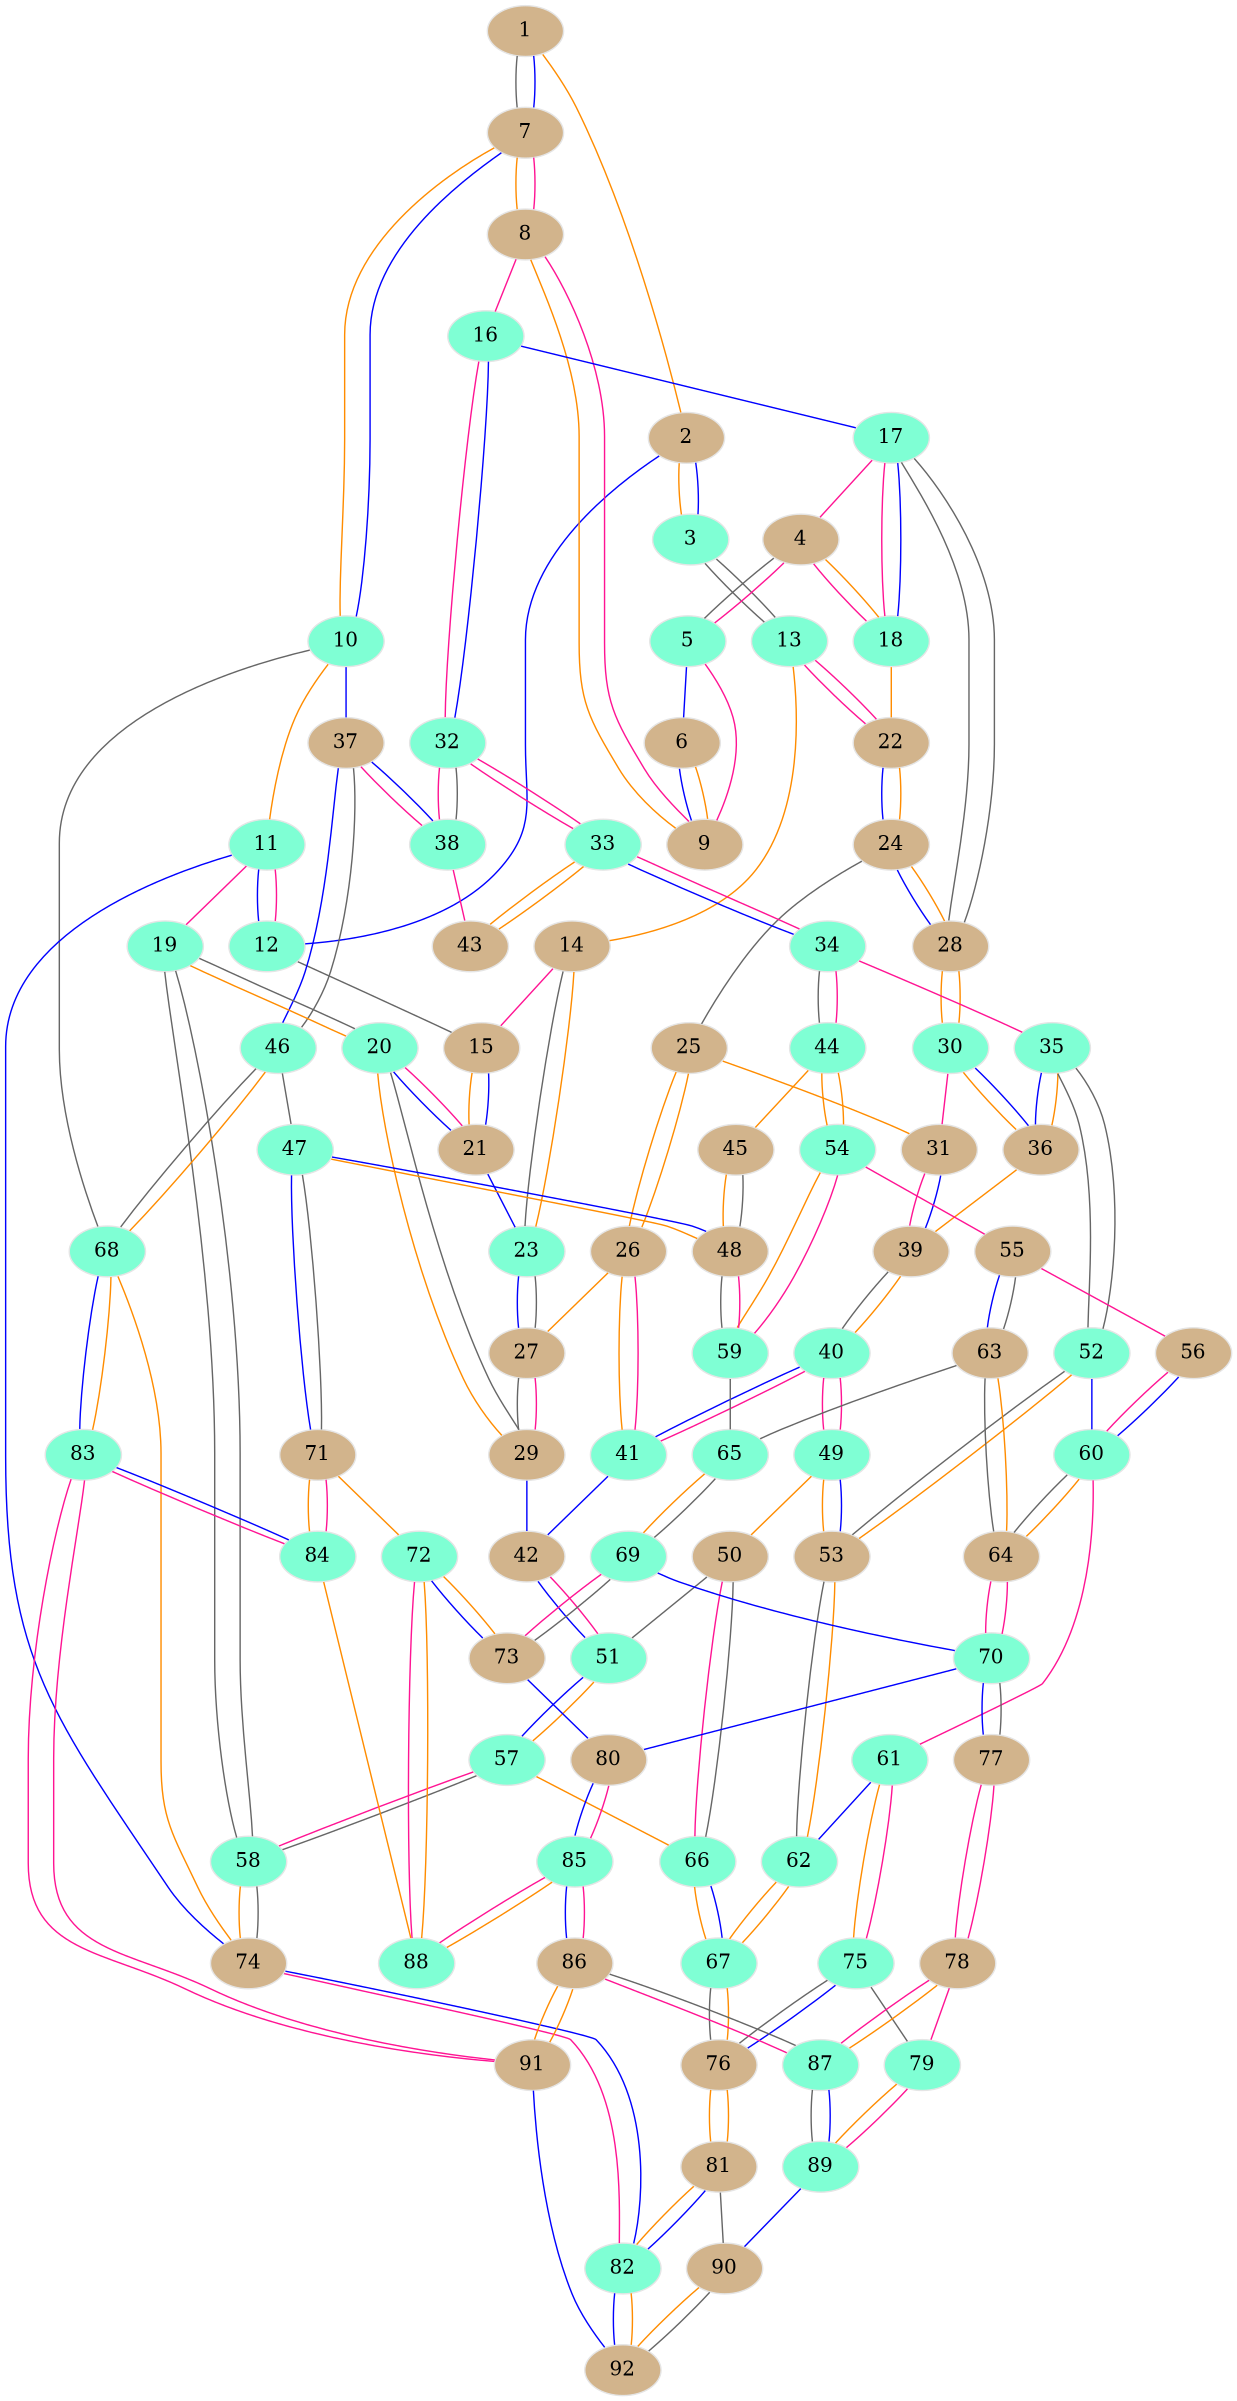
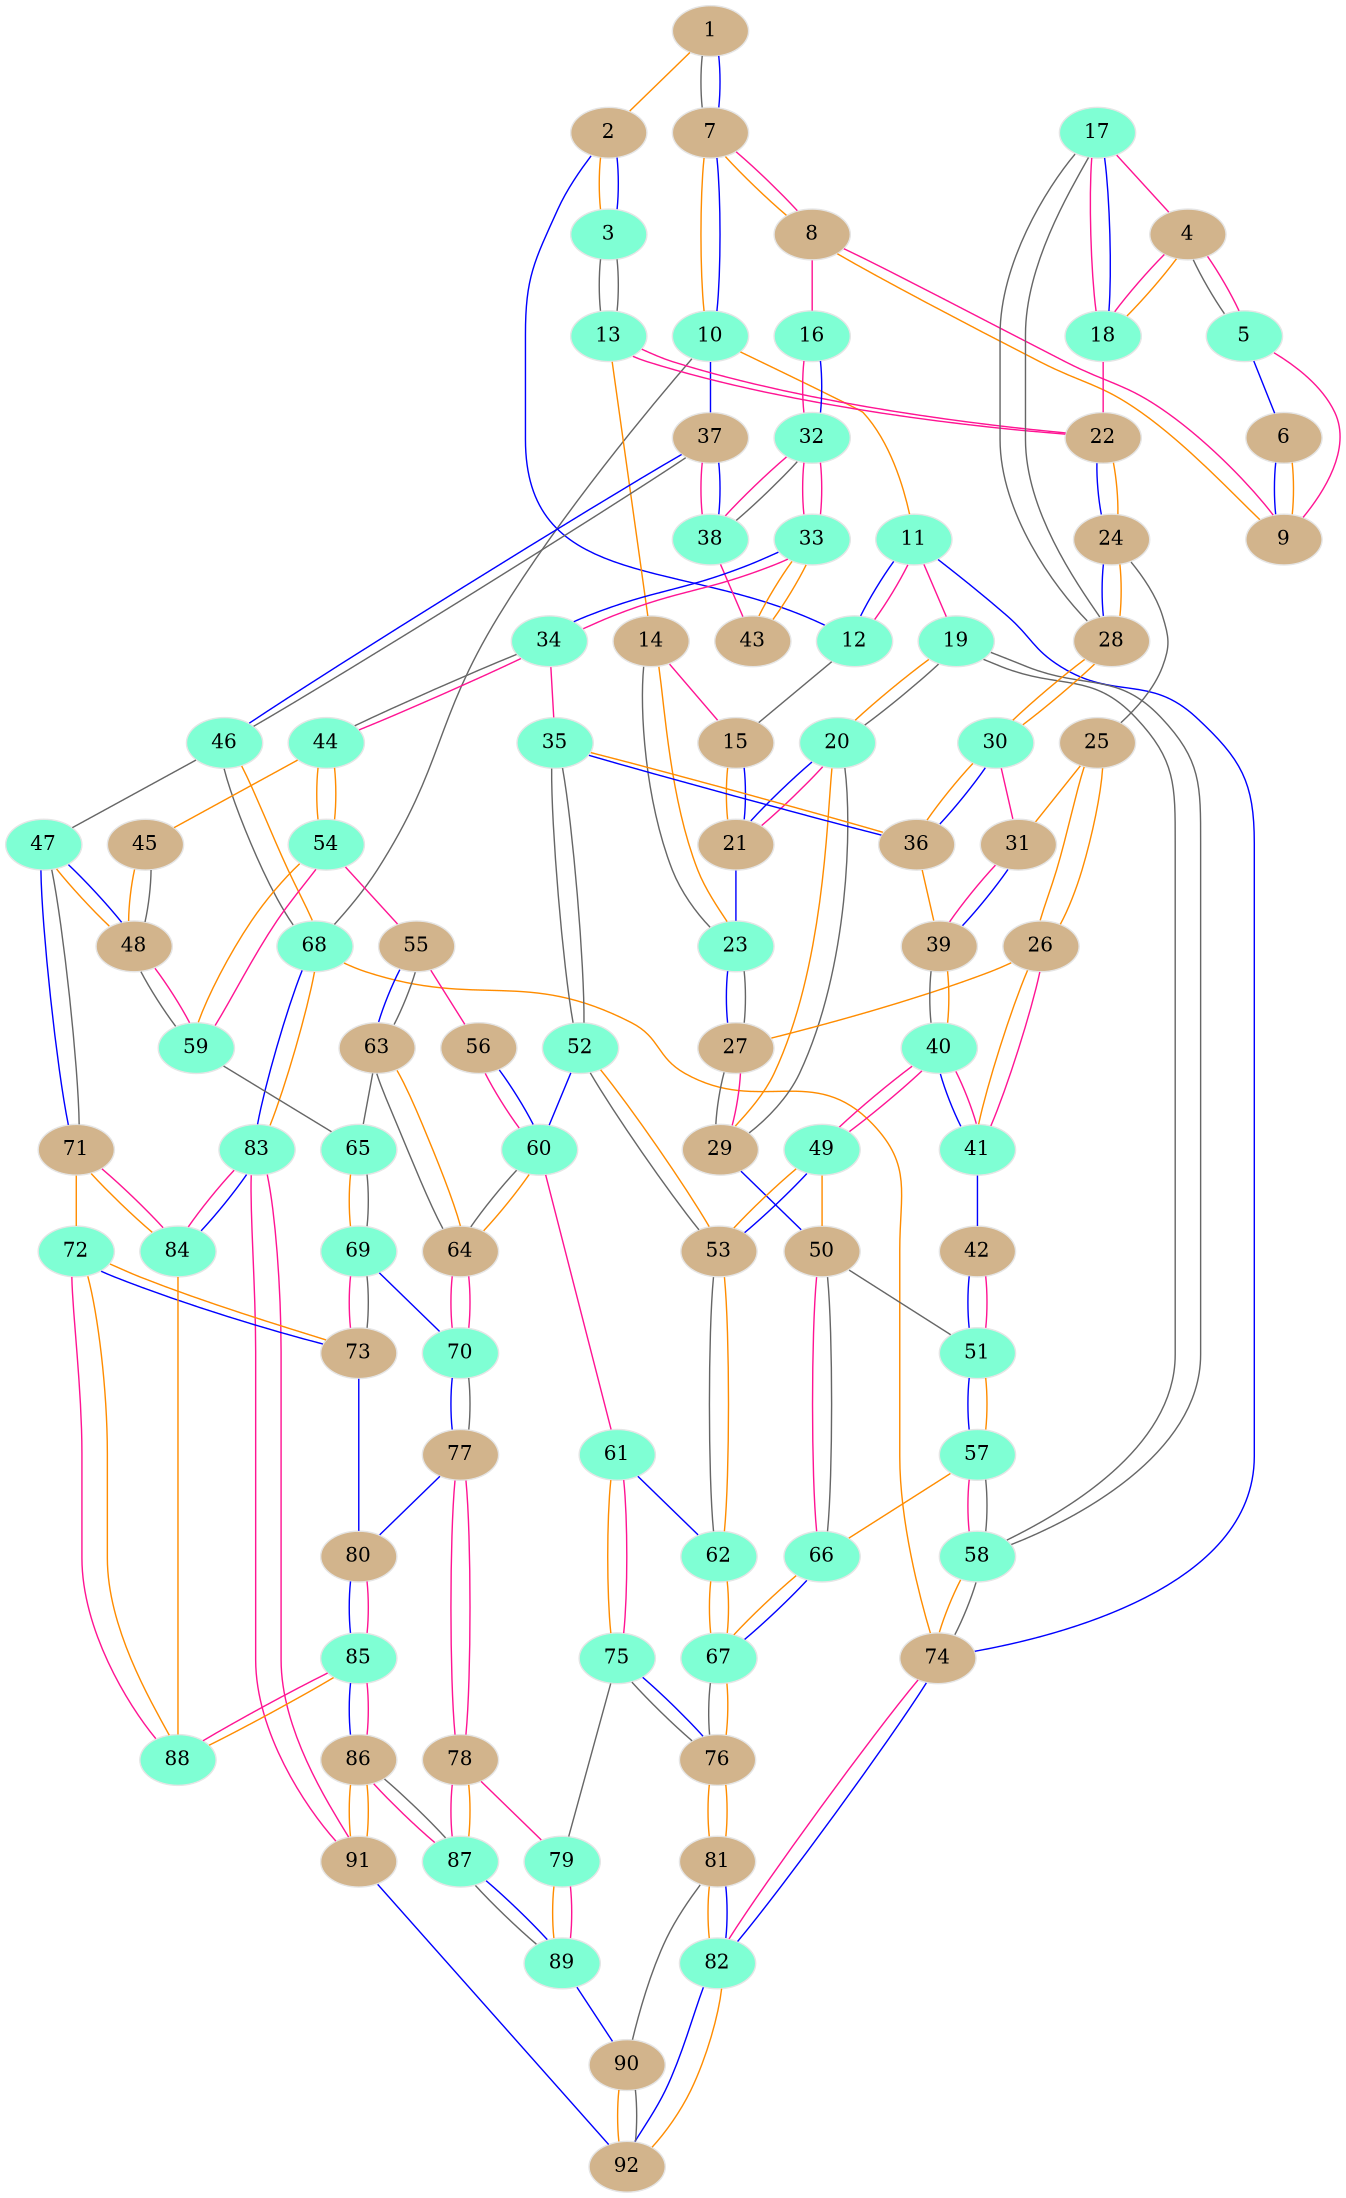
(689, 387) -> none
(891, 692) -> (1103, 400)
(527, 1506) -> (759, 1189)
(792, 1711) -> (410, 1506)
